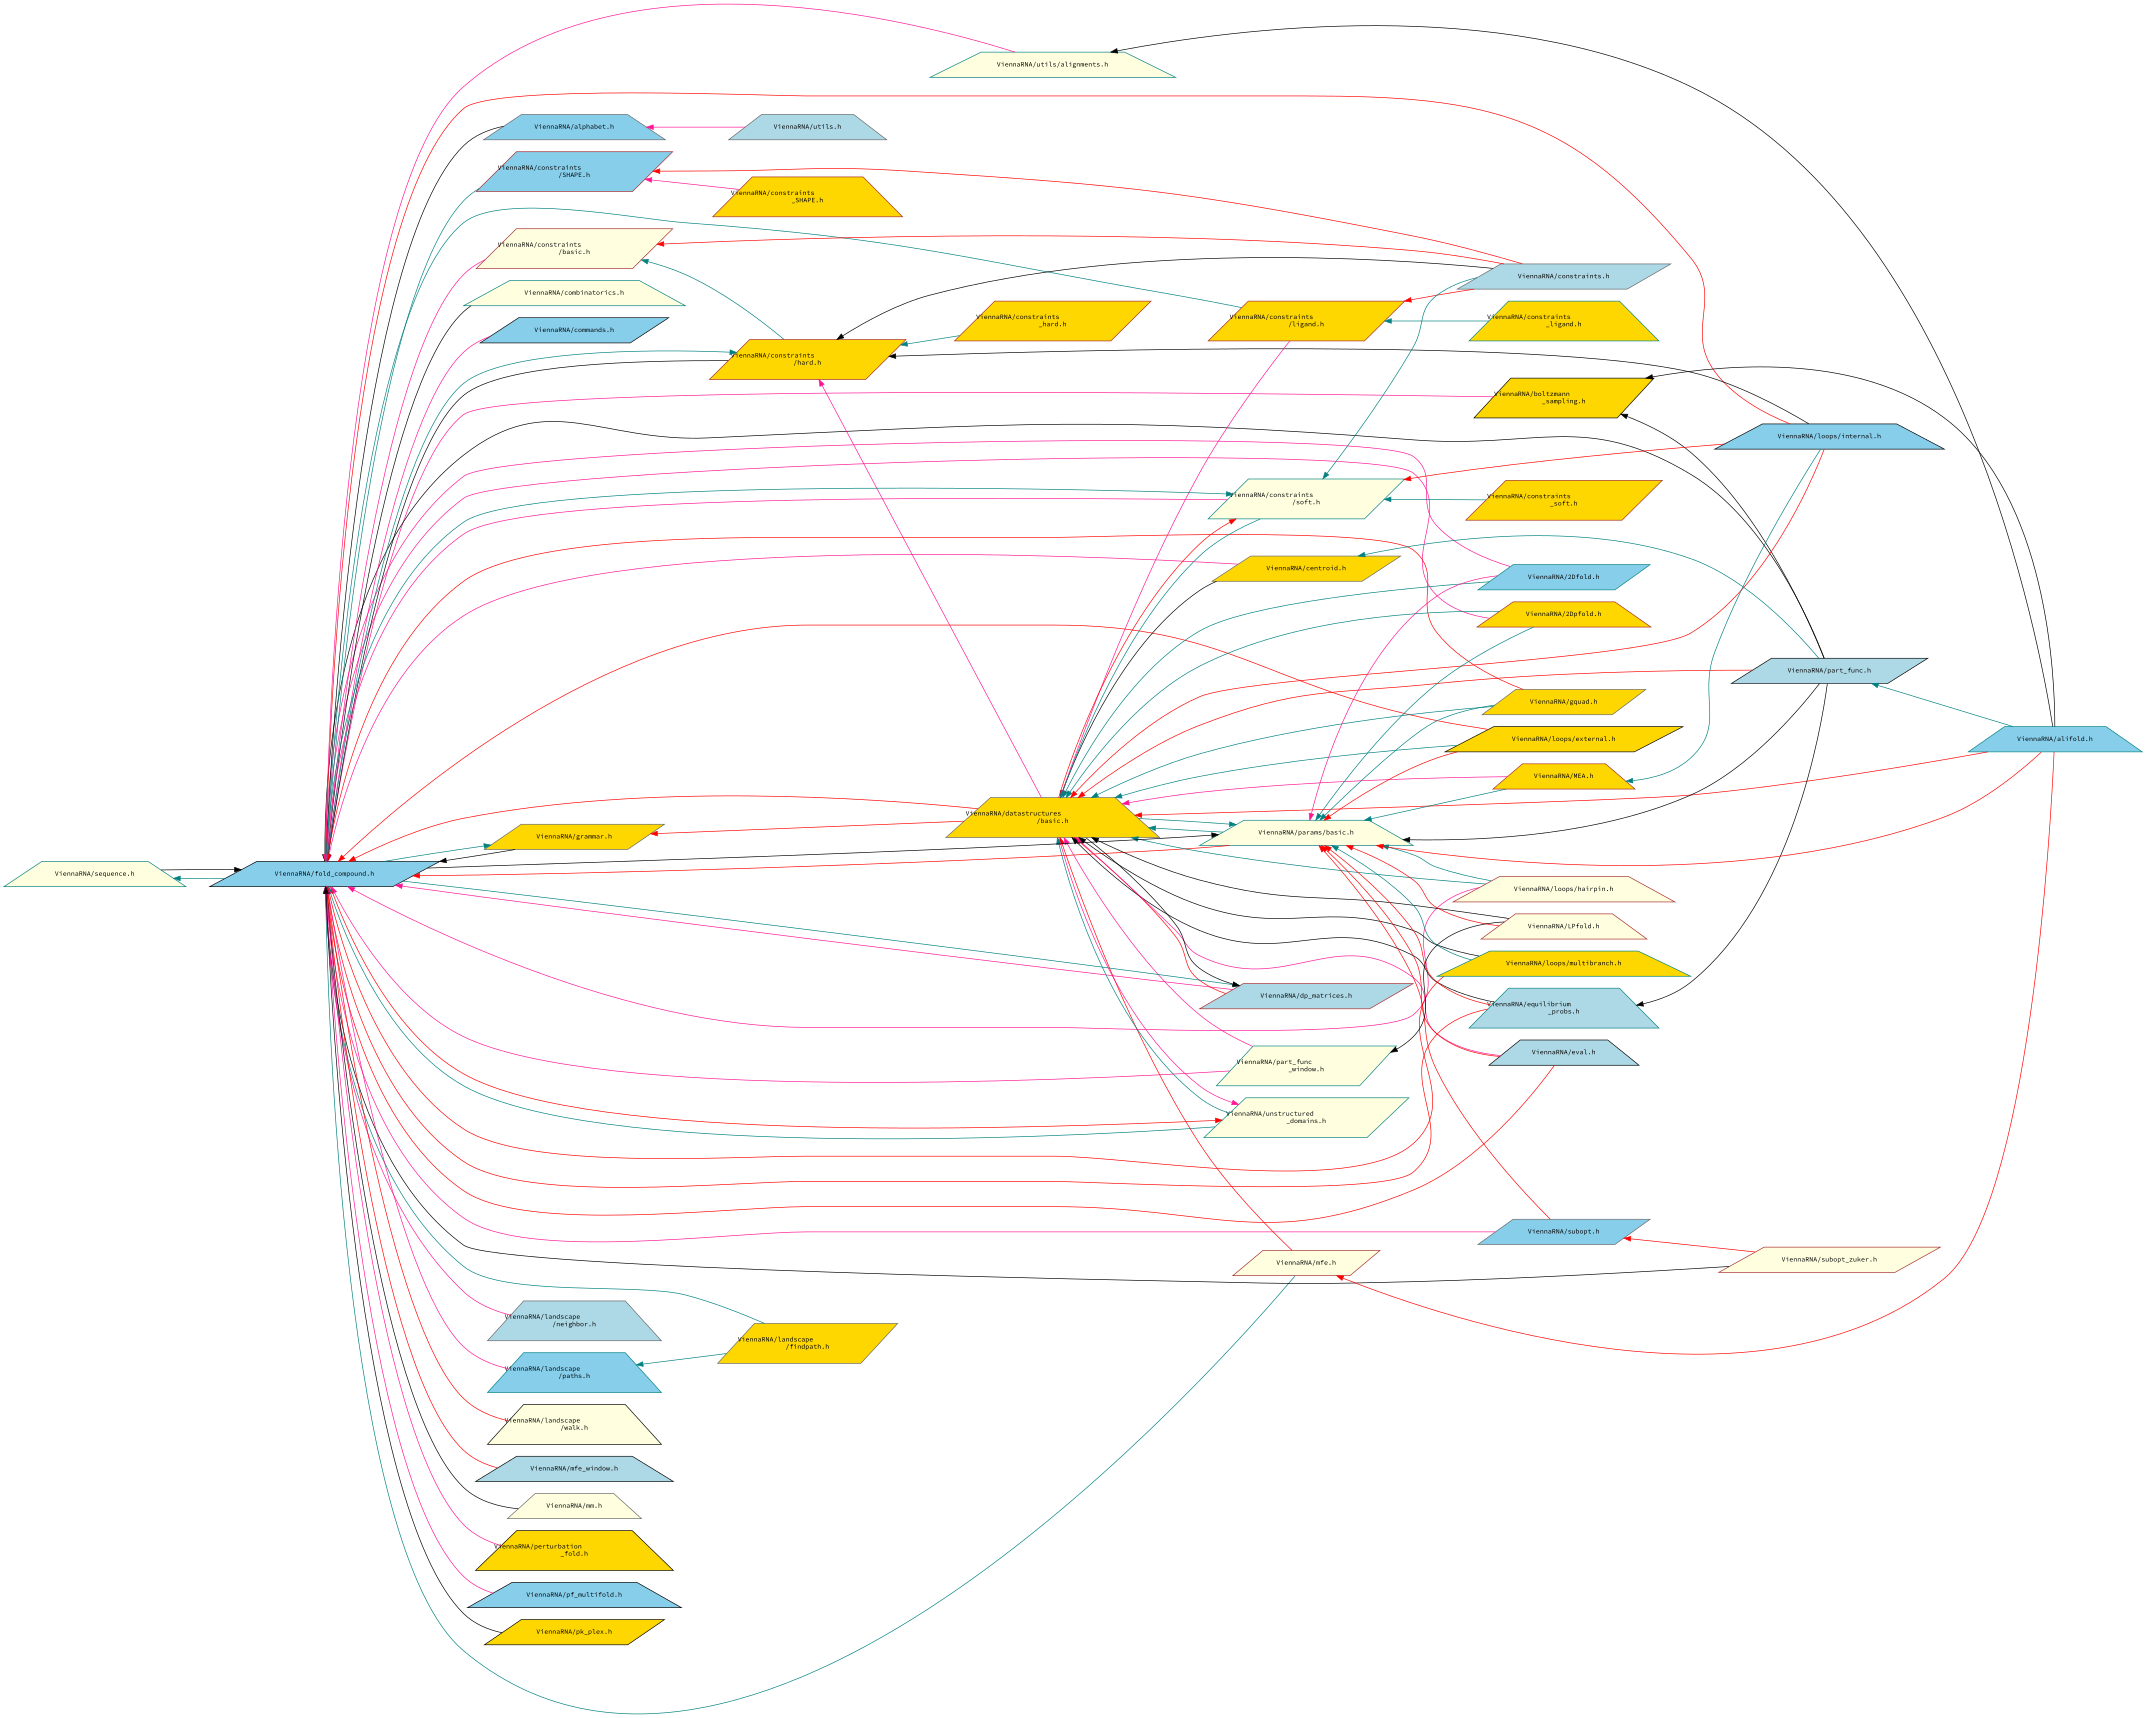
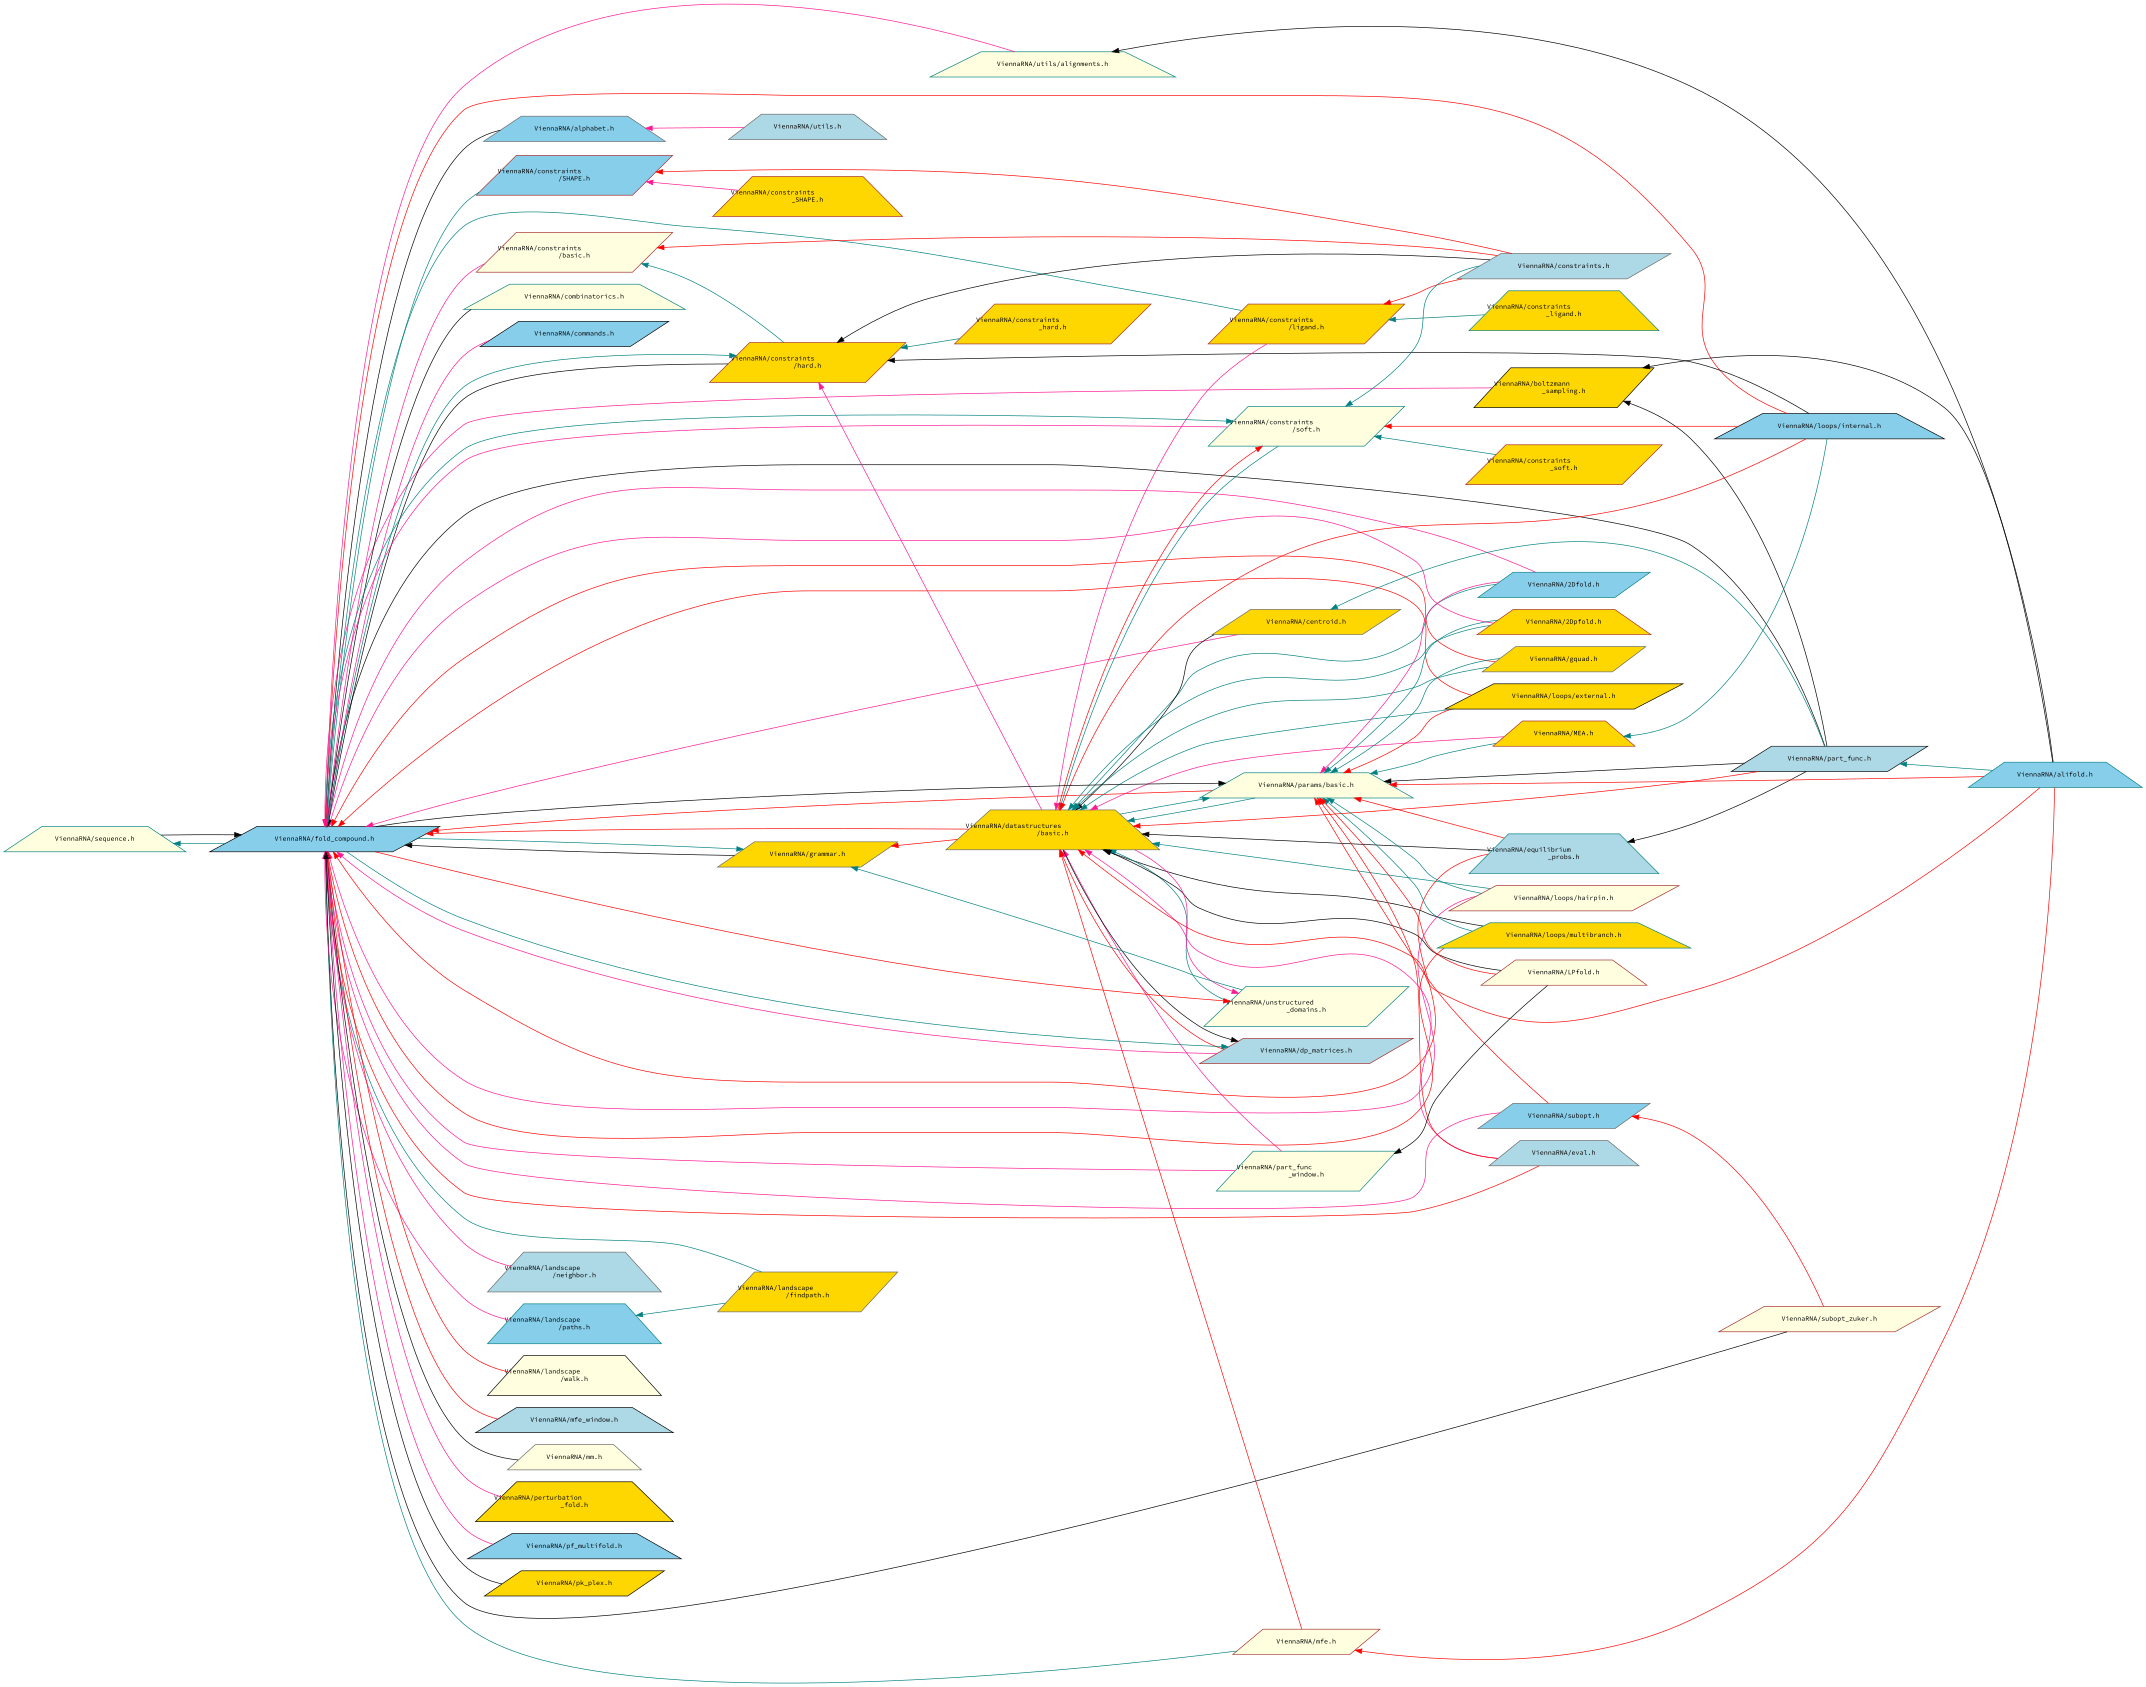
(1564, 889) -> (1564, 898)
(1564, 1053) -> (1564, 1153)
(717, 1134) -> (1050, 928)
